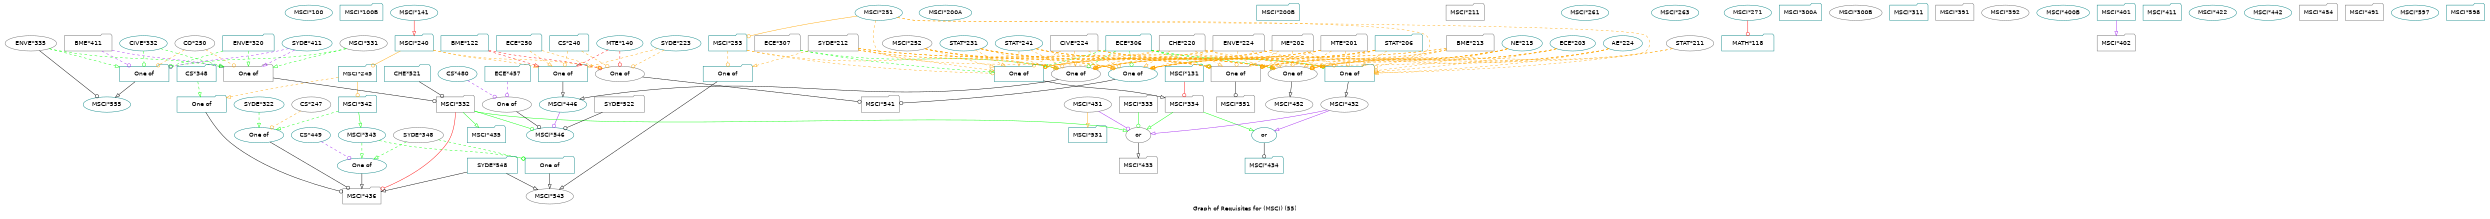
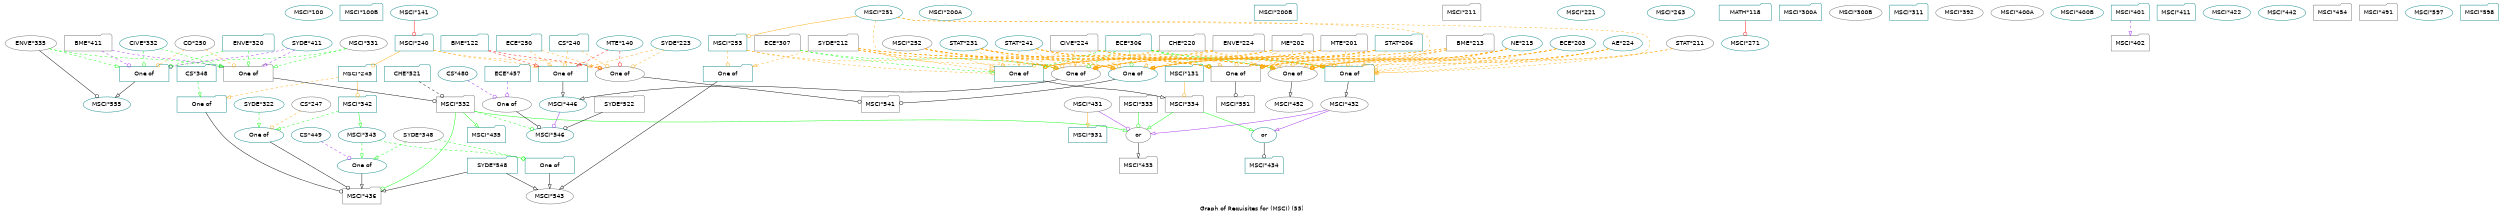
(1585, 13) -> (1581, 13)
(1955, 13) -> none
none -> (2017, 13)
(414, 26) -> (414, 26)
(1748, 26) -> (1745, 26)
(2116, 26) -> (2130, 26)
(430, 88) -> (430, 88)
(1184, 88) -> (1184, 88)
(502, 120) -> (502, 120)
(432, 160) -> (432, 160)
